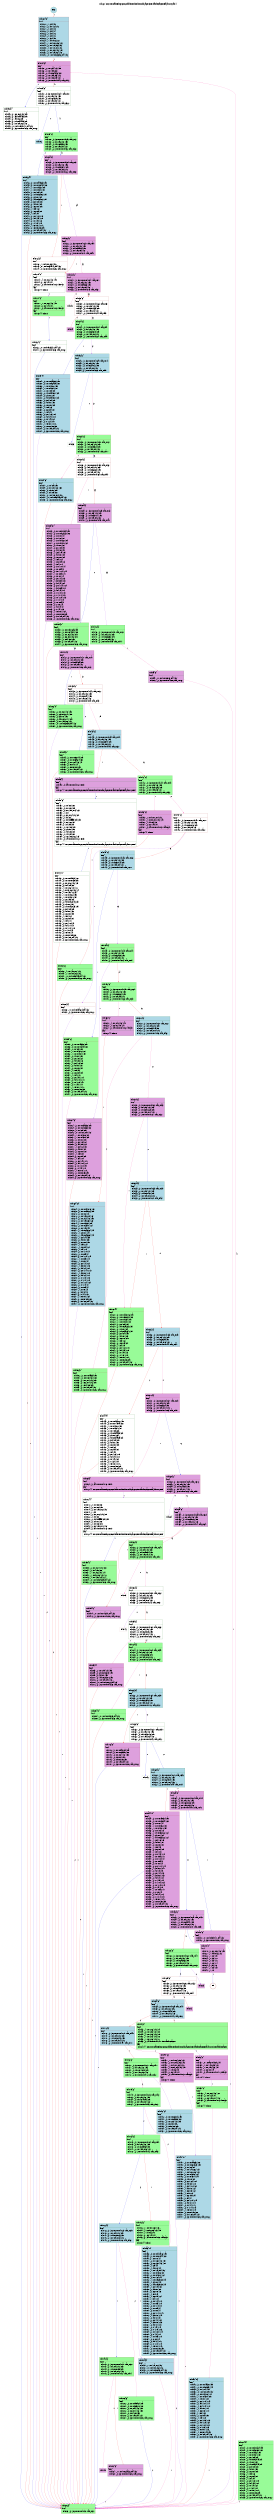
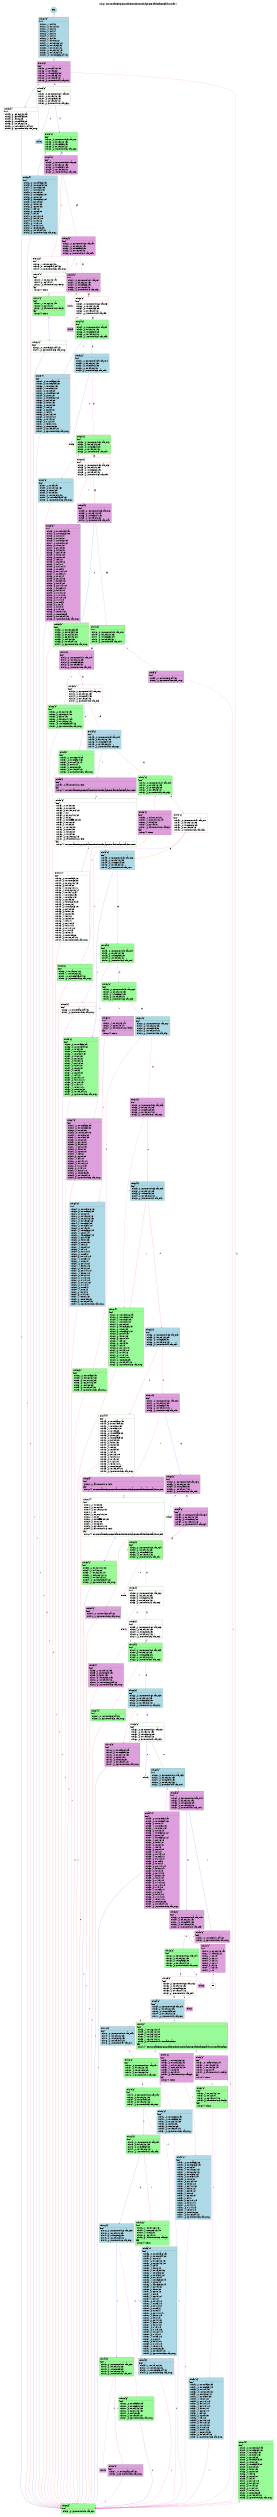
(74, 648) -> (92, 647)
